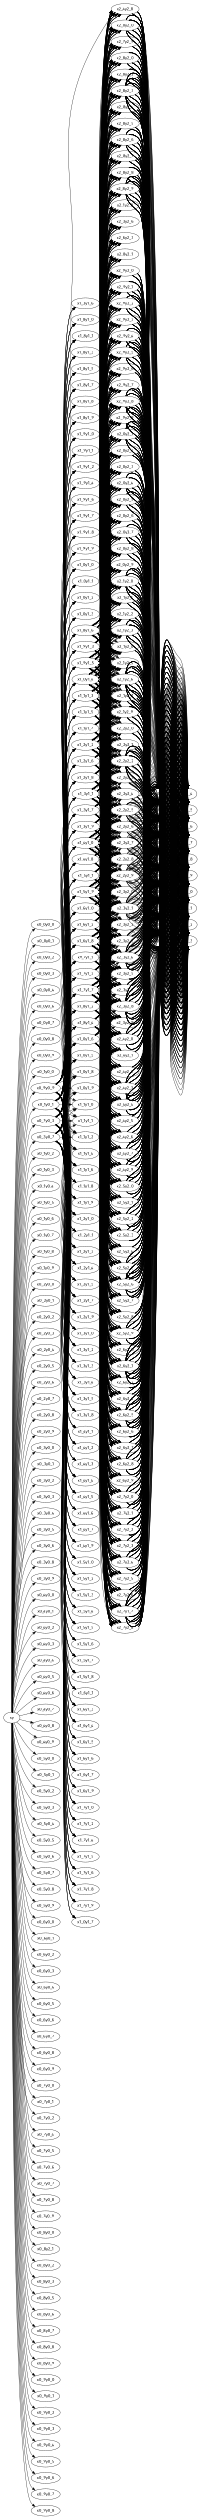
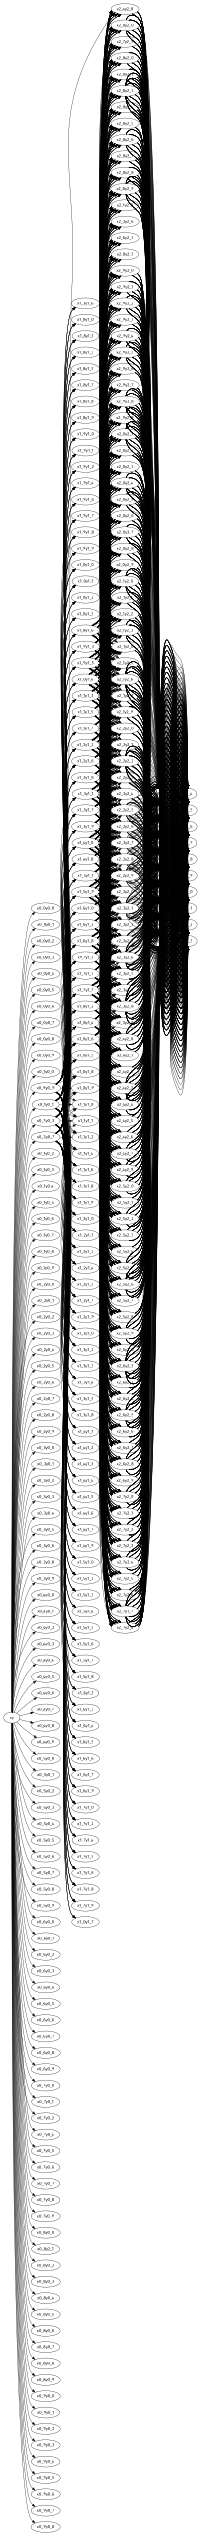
none -> (46, 990)
none -> (46, 2298)
